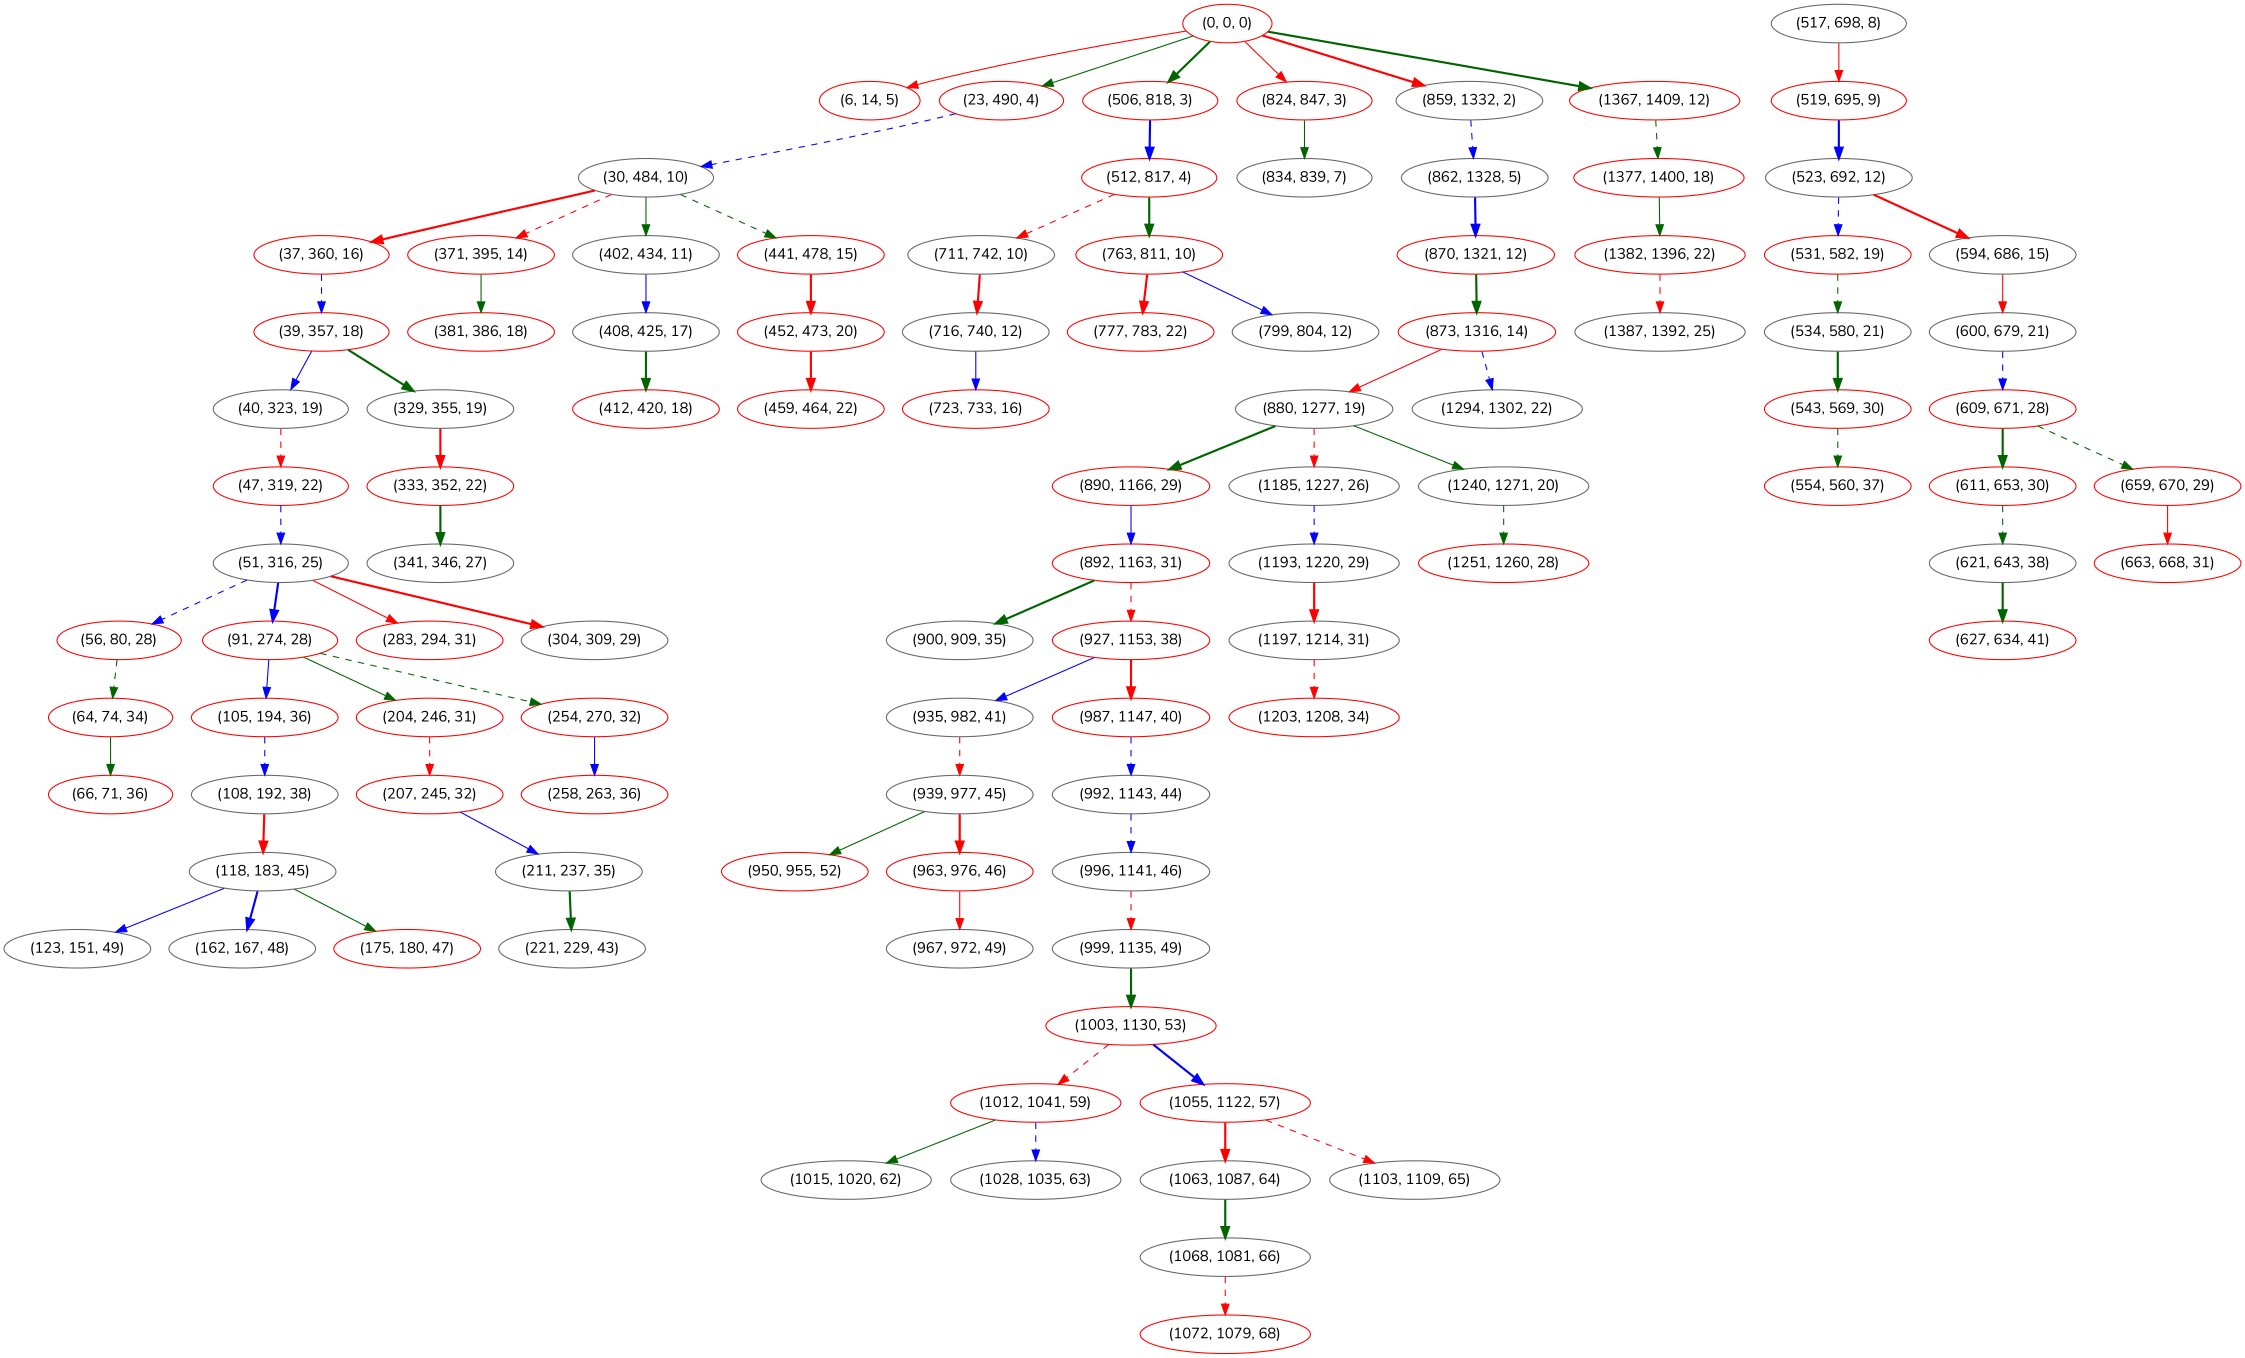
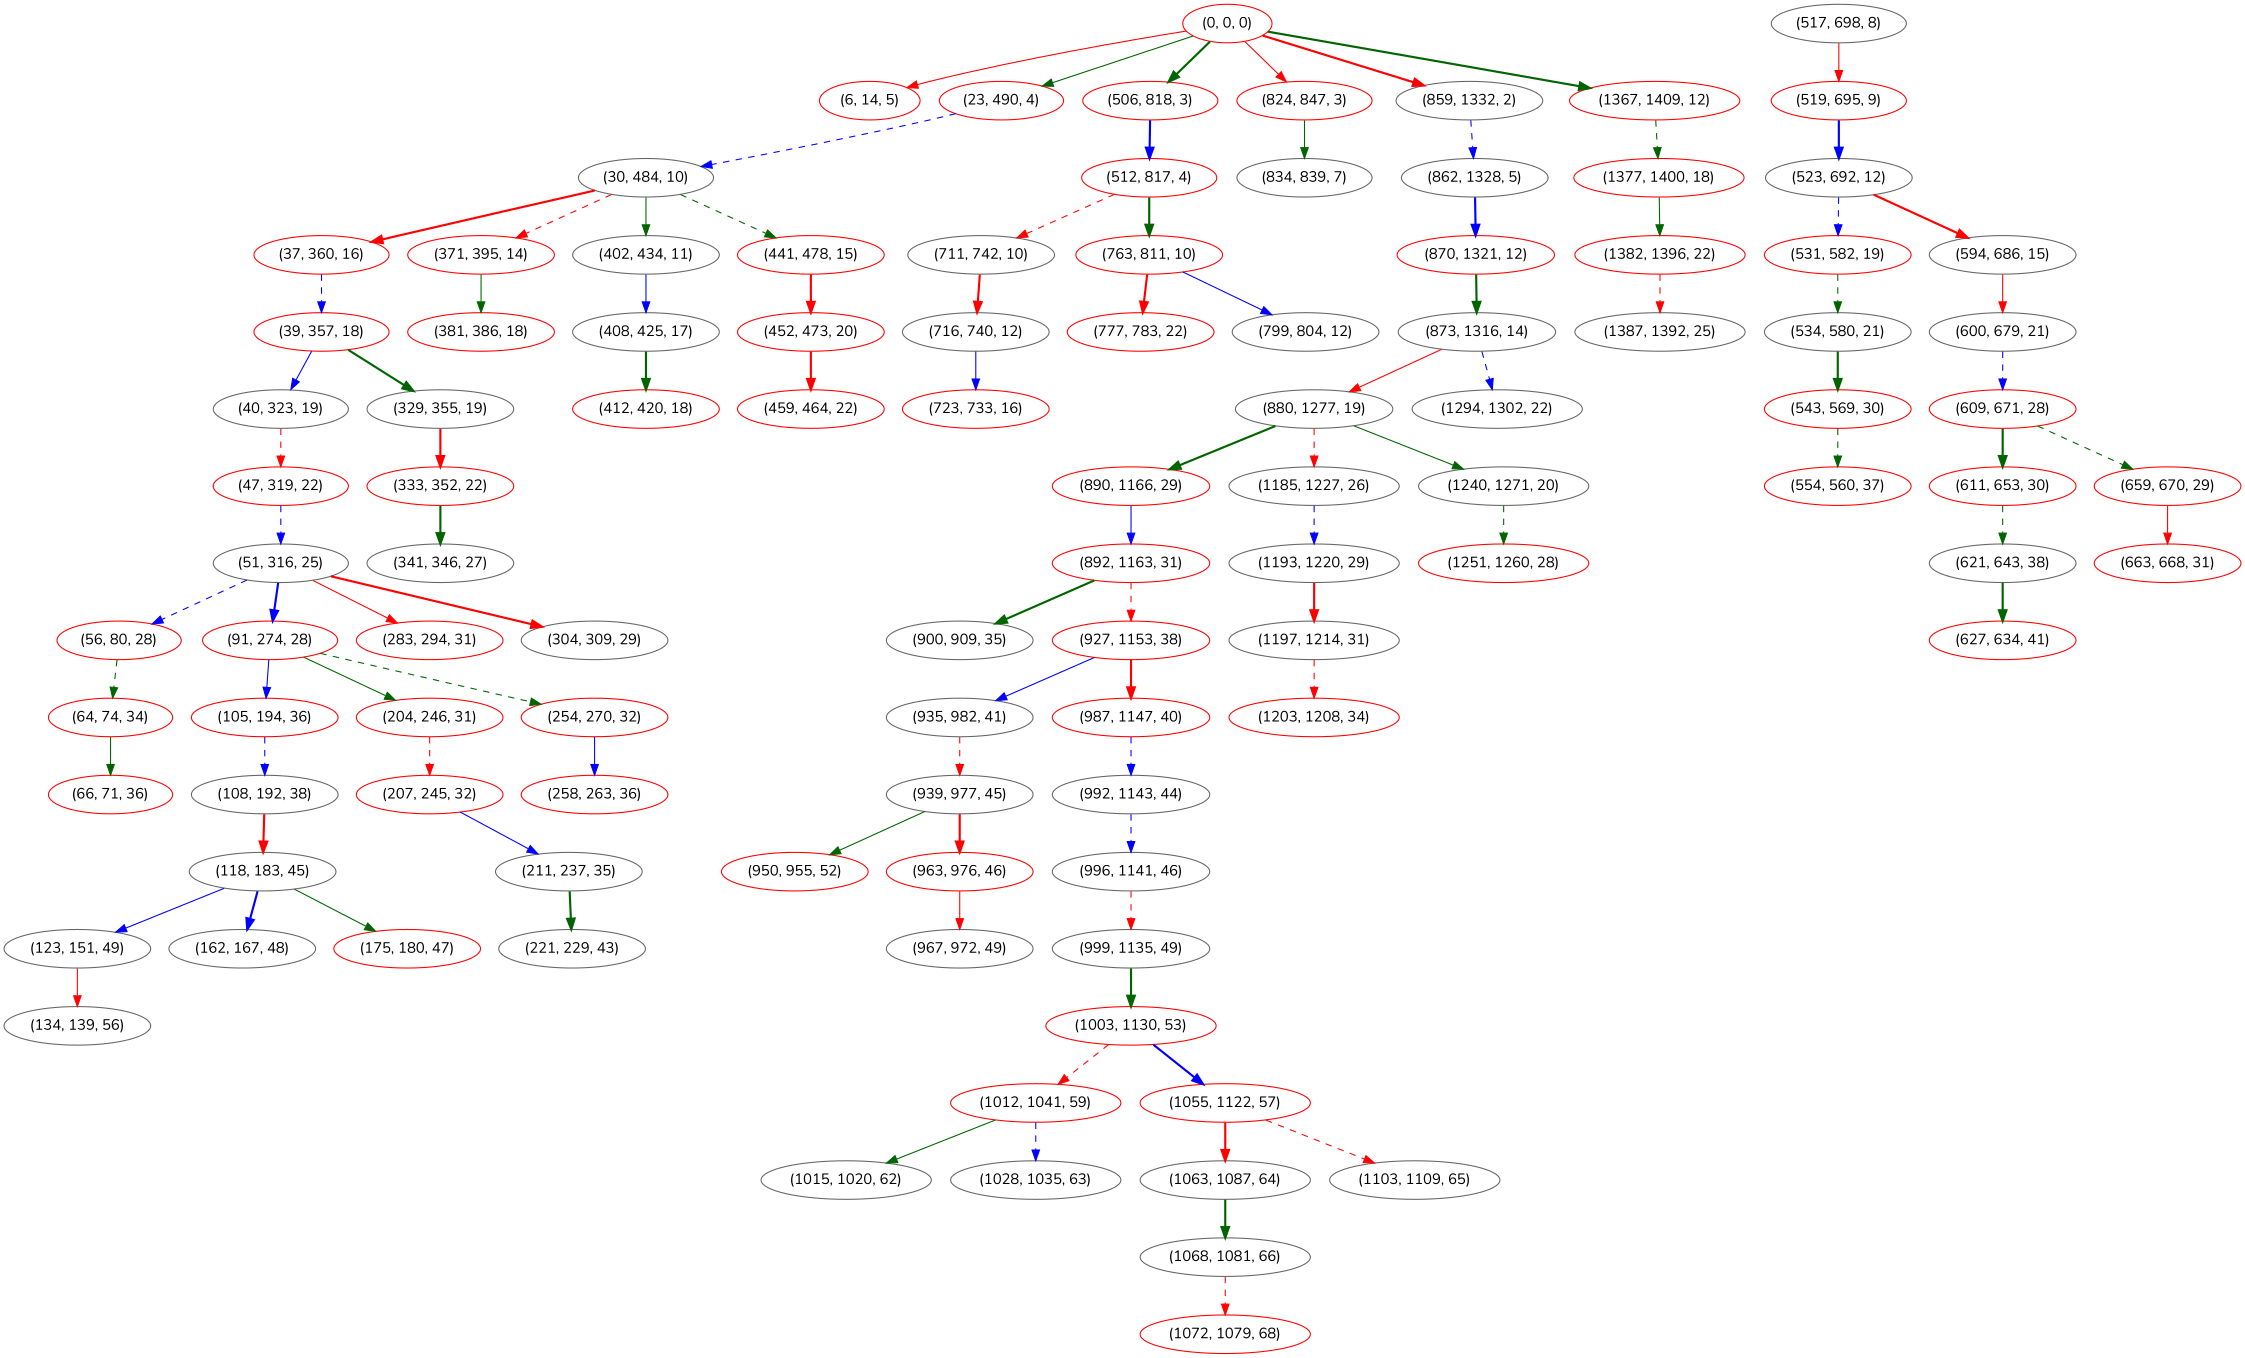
(1477, 332) -> (1477, 332)
none -> (77, 1026)
